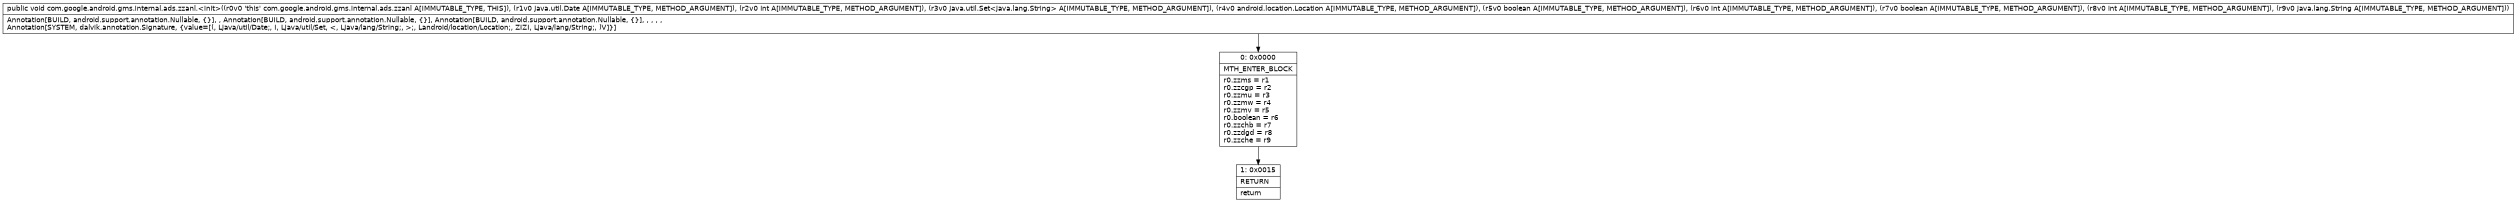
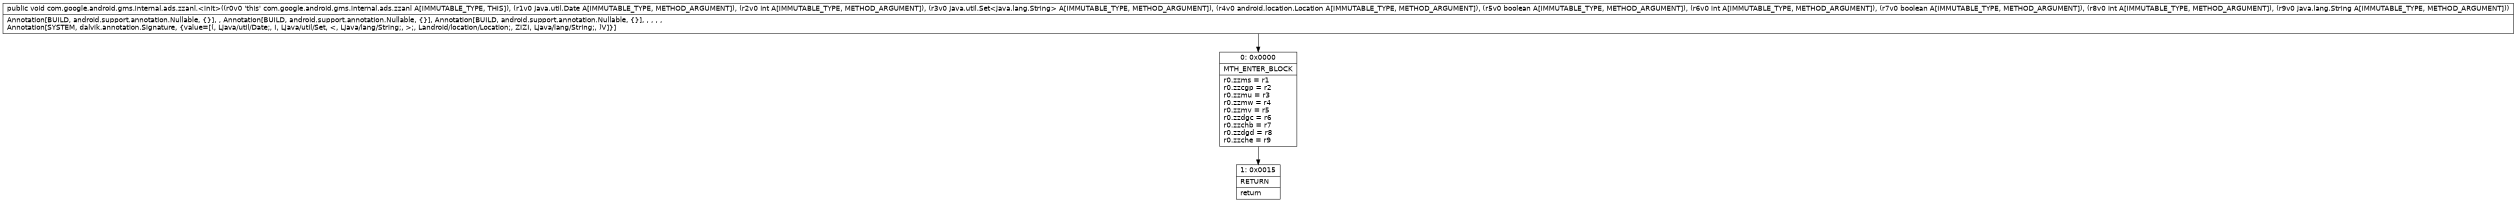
(1251, 118) -> (1248, 118)
